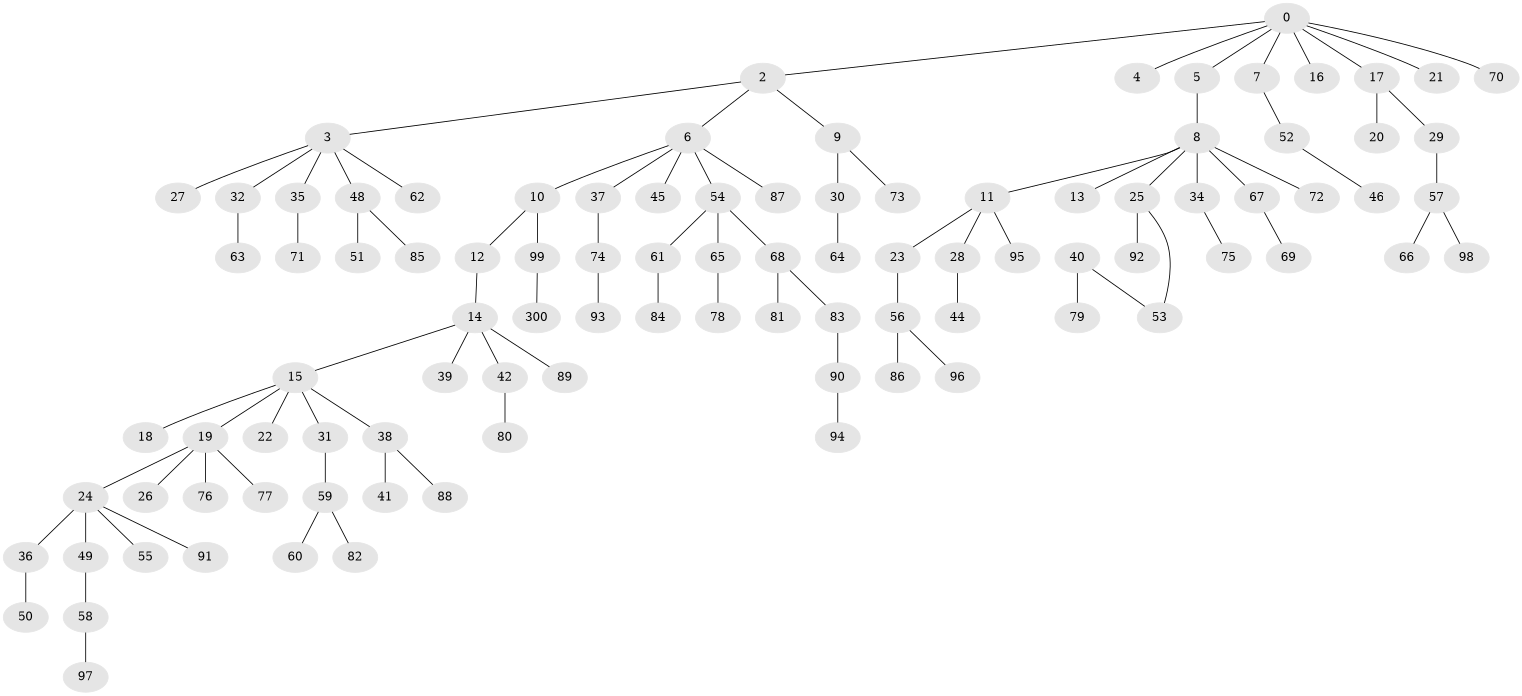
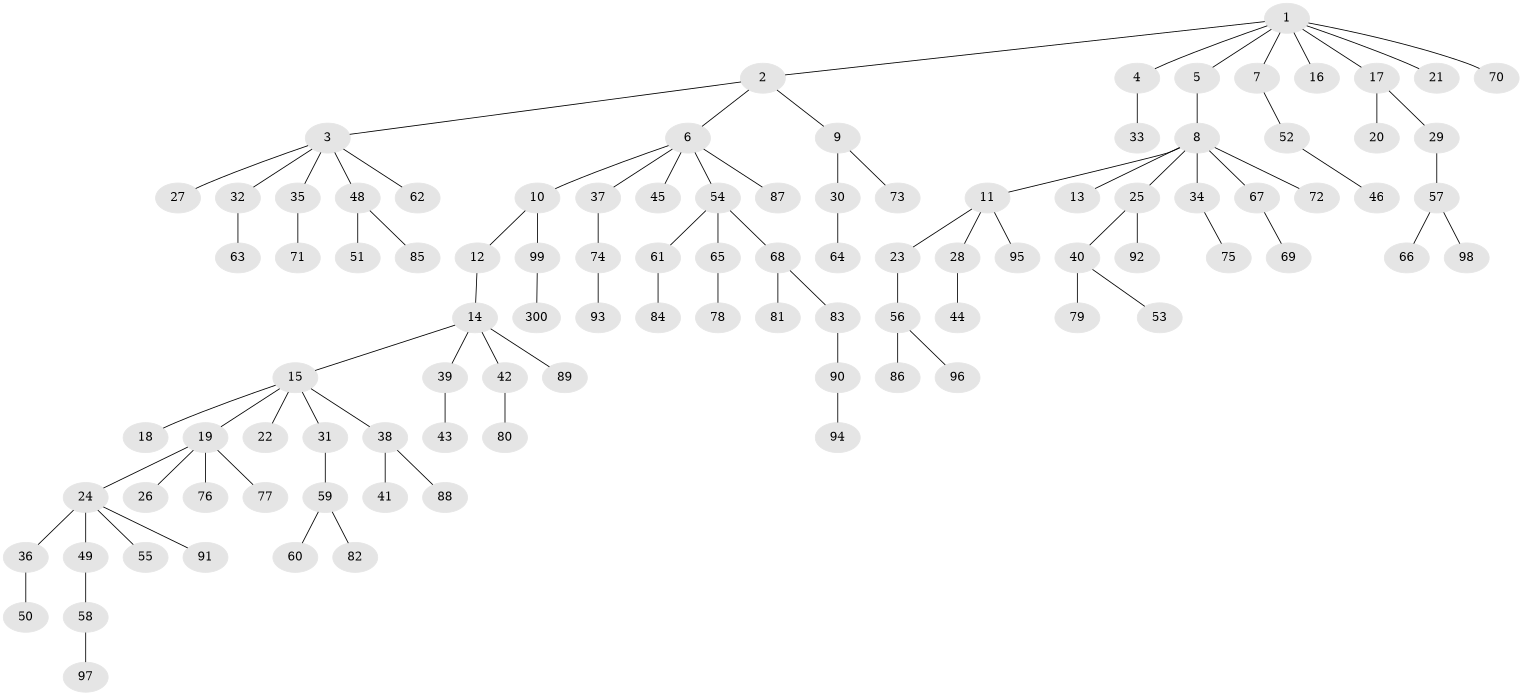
(1287, 18) -> (1287, 18)
none -> (1137, 138)
(1170, 255) -> (1107, 228)
none -> (445, 438)
